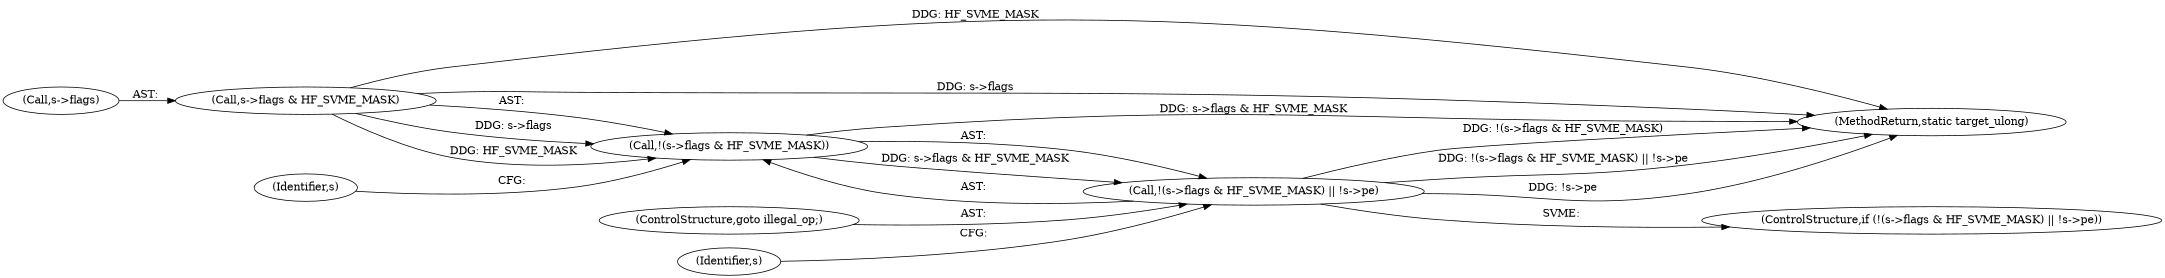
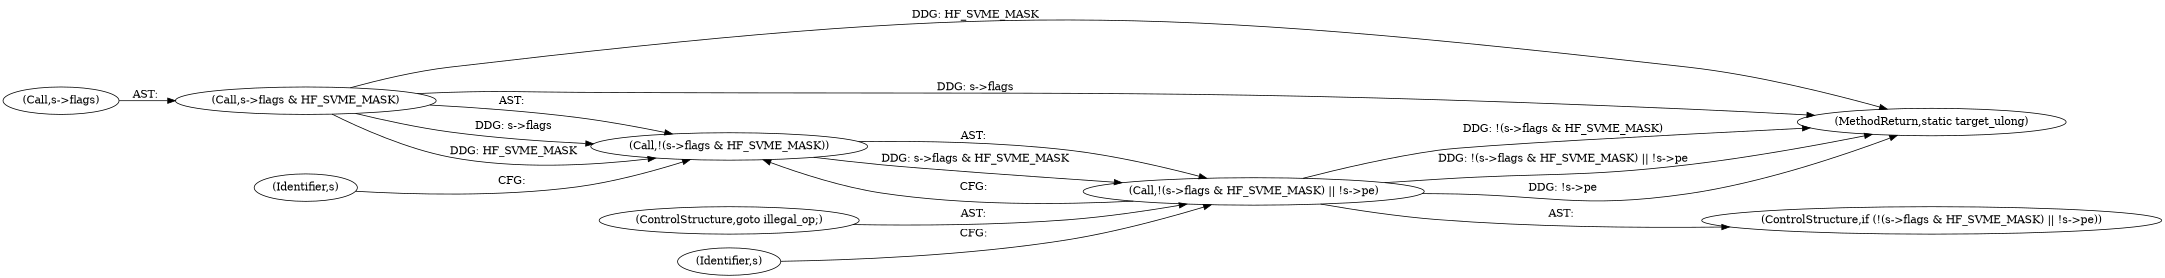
(1298, 115) -> none
(975, 187) -> (975, 187)
(1563, 214) -> (1563, 214)
